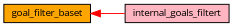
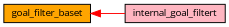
(177, 13) -> (175, 13)
